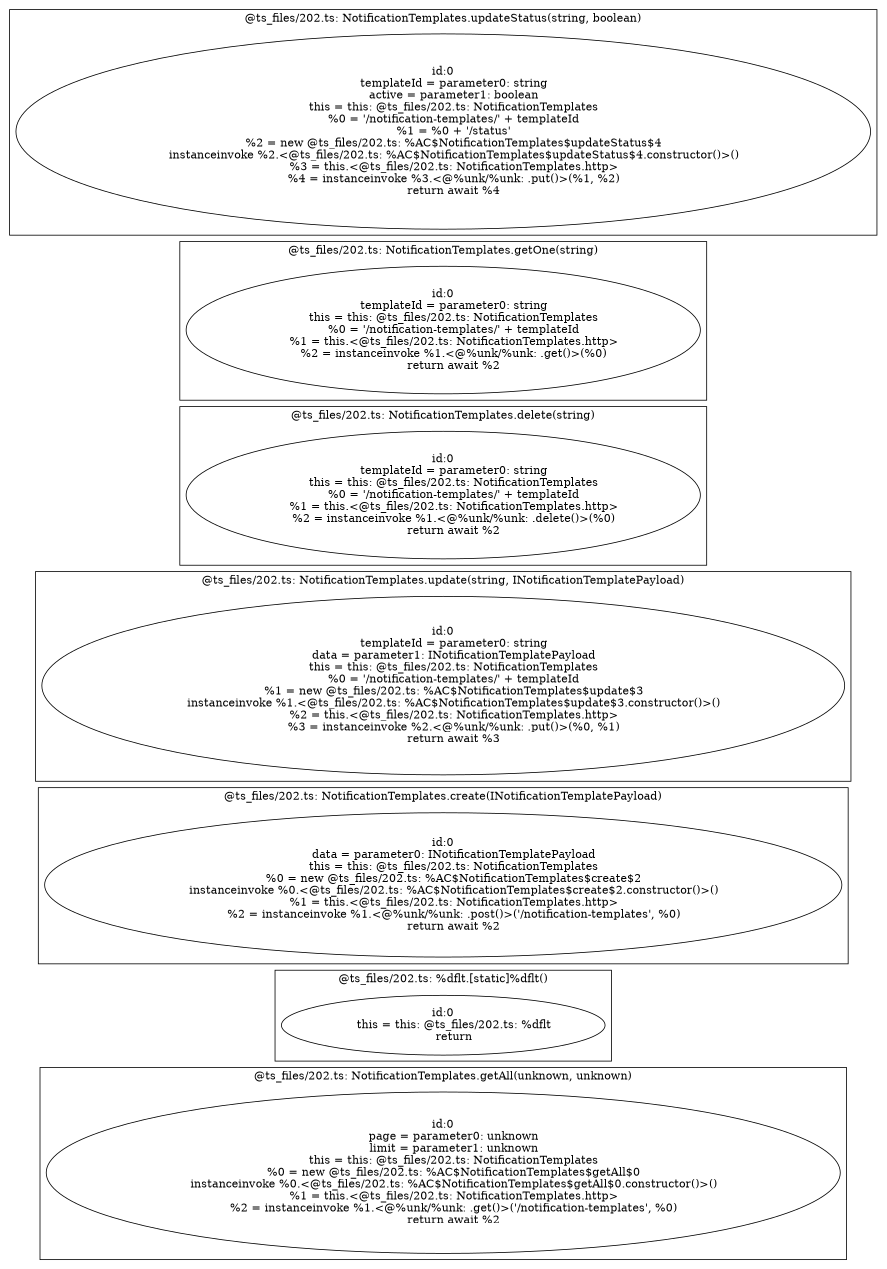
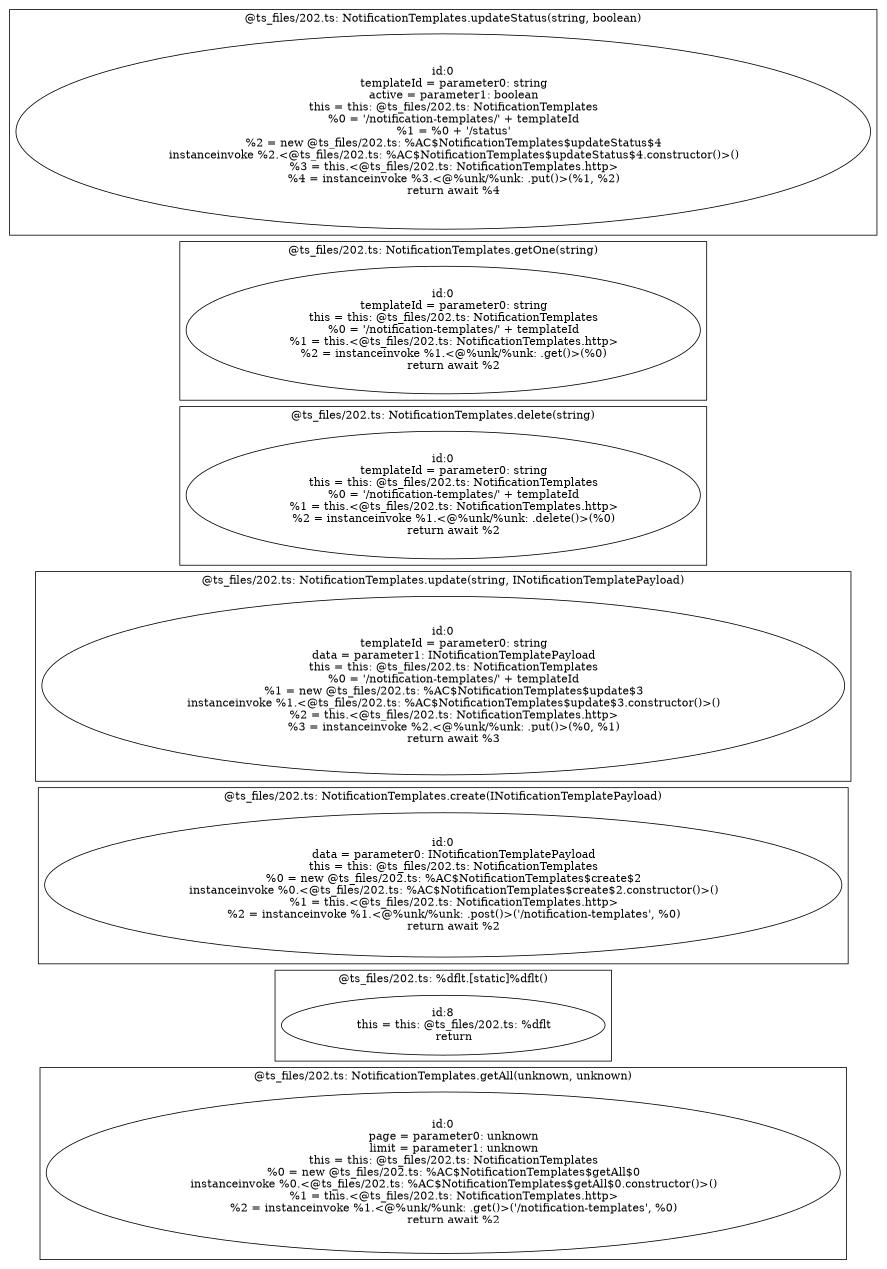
(443, 1025) -> (443, 1025)
